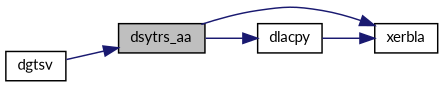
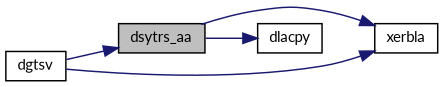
(341, 38) -> (214, 75)
